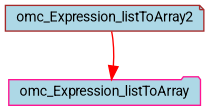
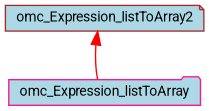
(114, 49) -> (96, 62)
